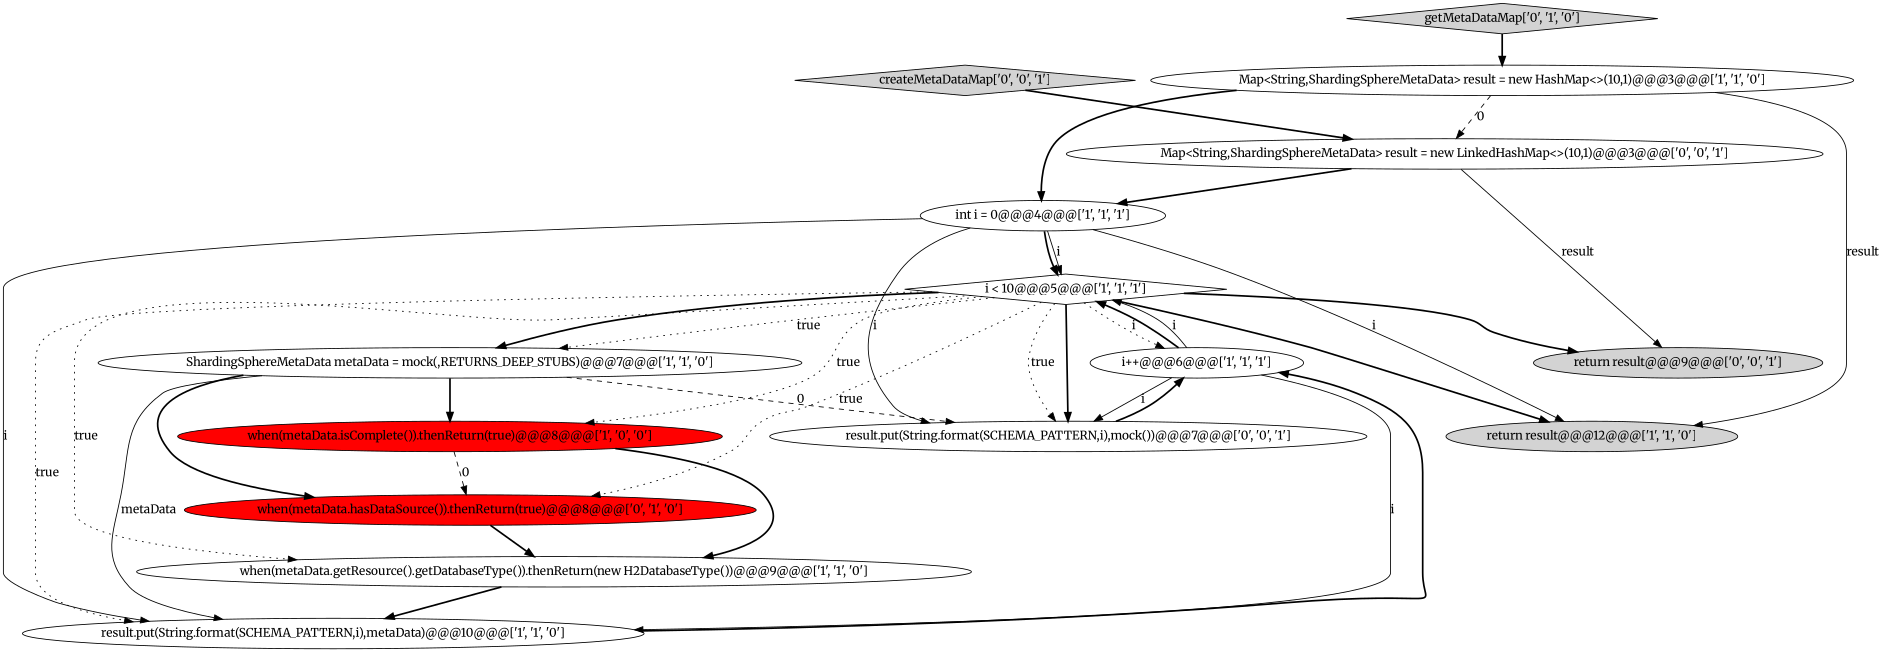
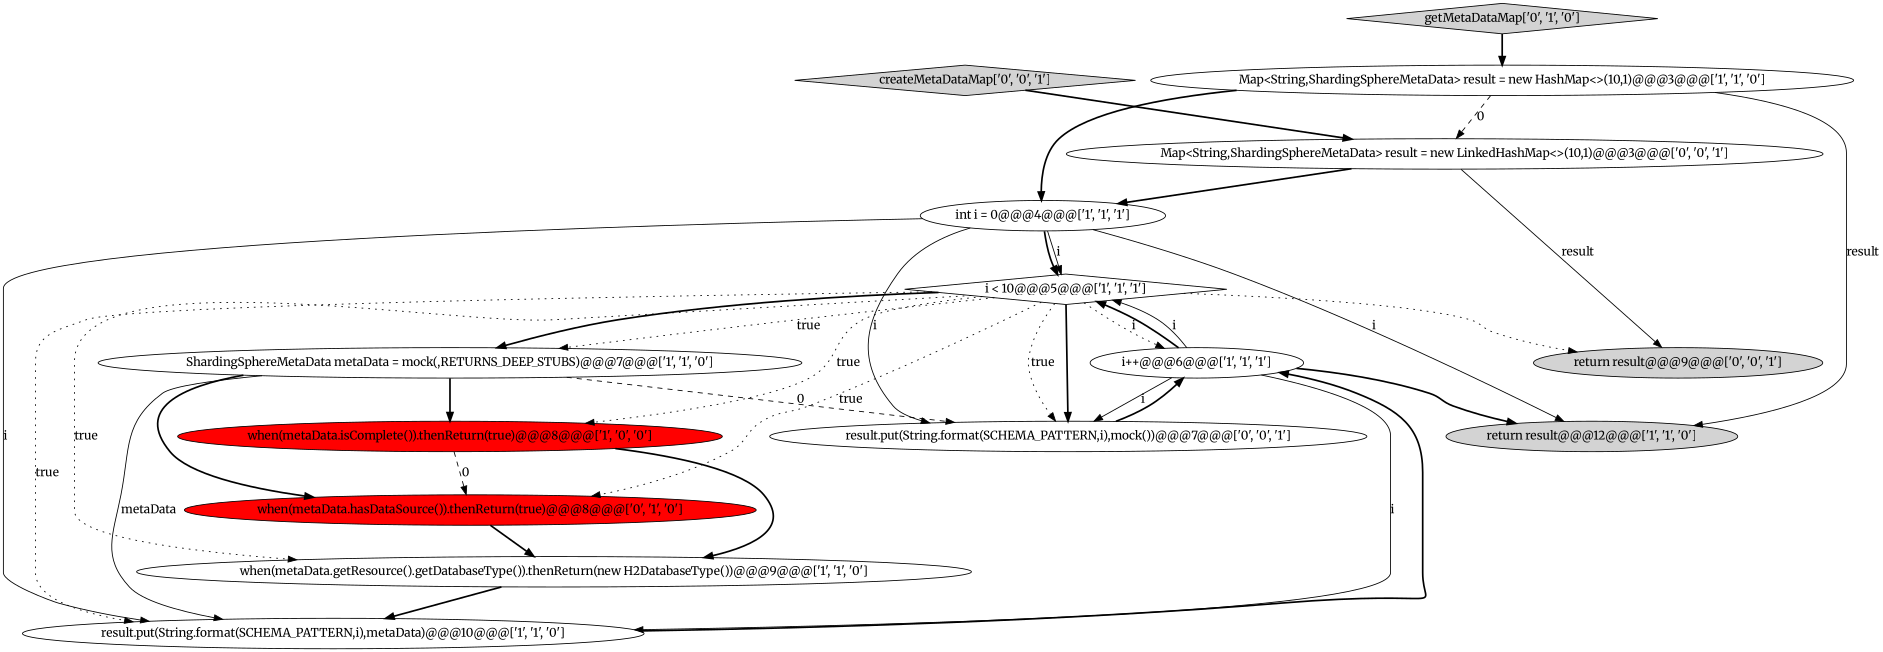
(1379, 305) -> (1379, 305)
(1328, 353) -> (1405, 386)
